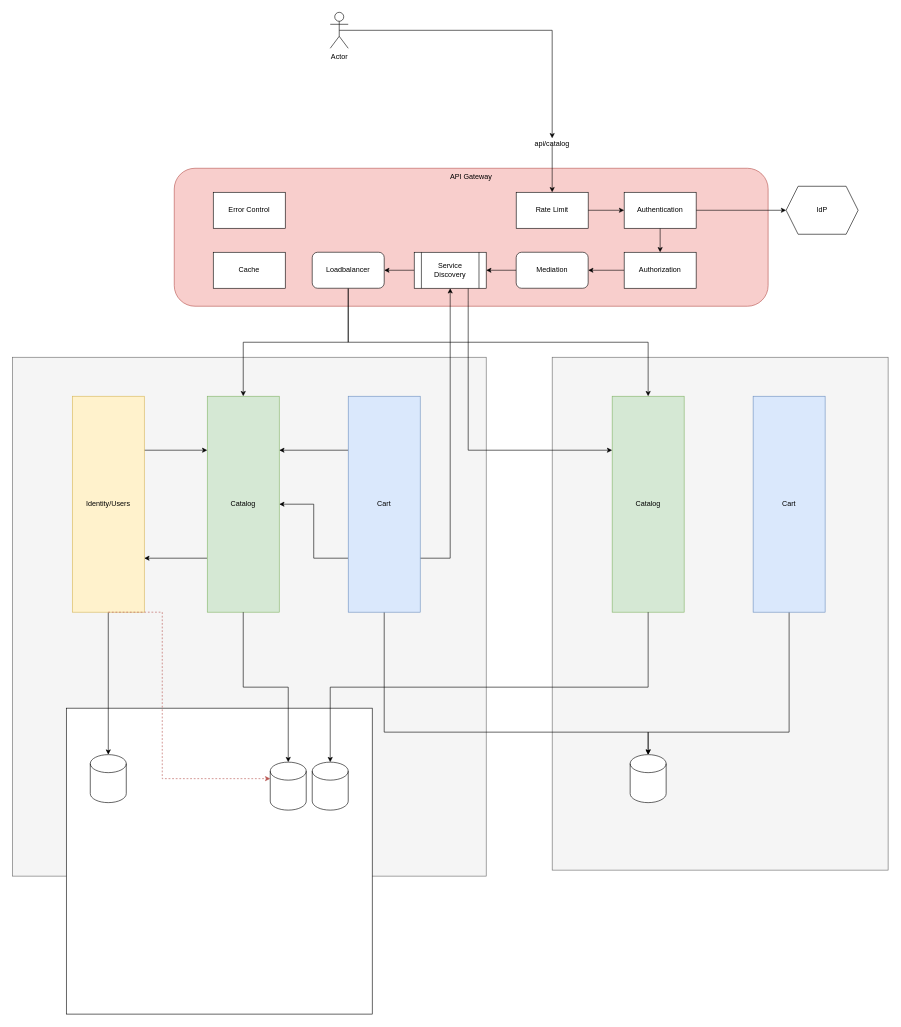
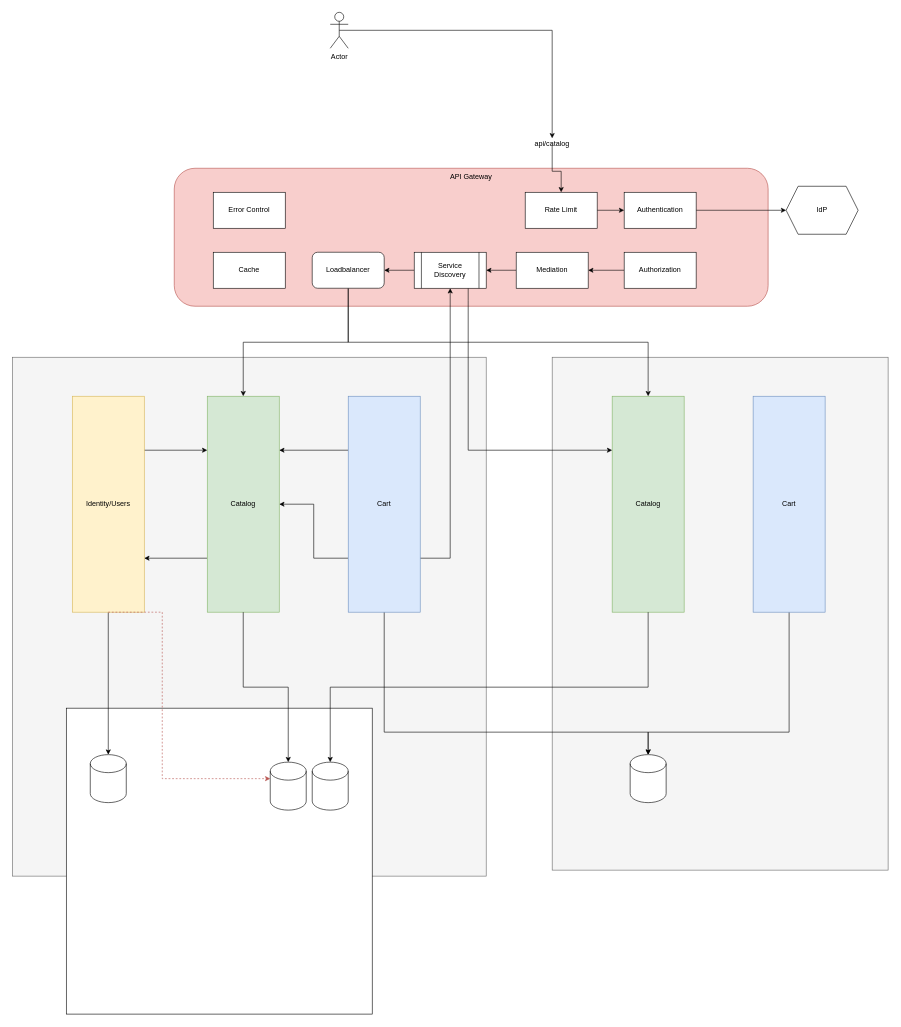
(552, 210) -> (561, 210)
(660, 246) -> none
(552, 270) -> (552, 270)
